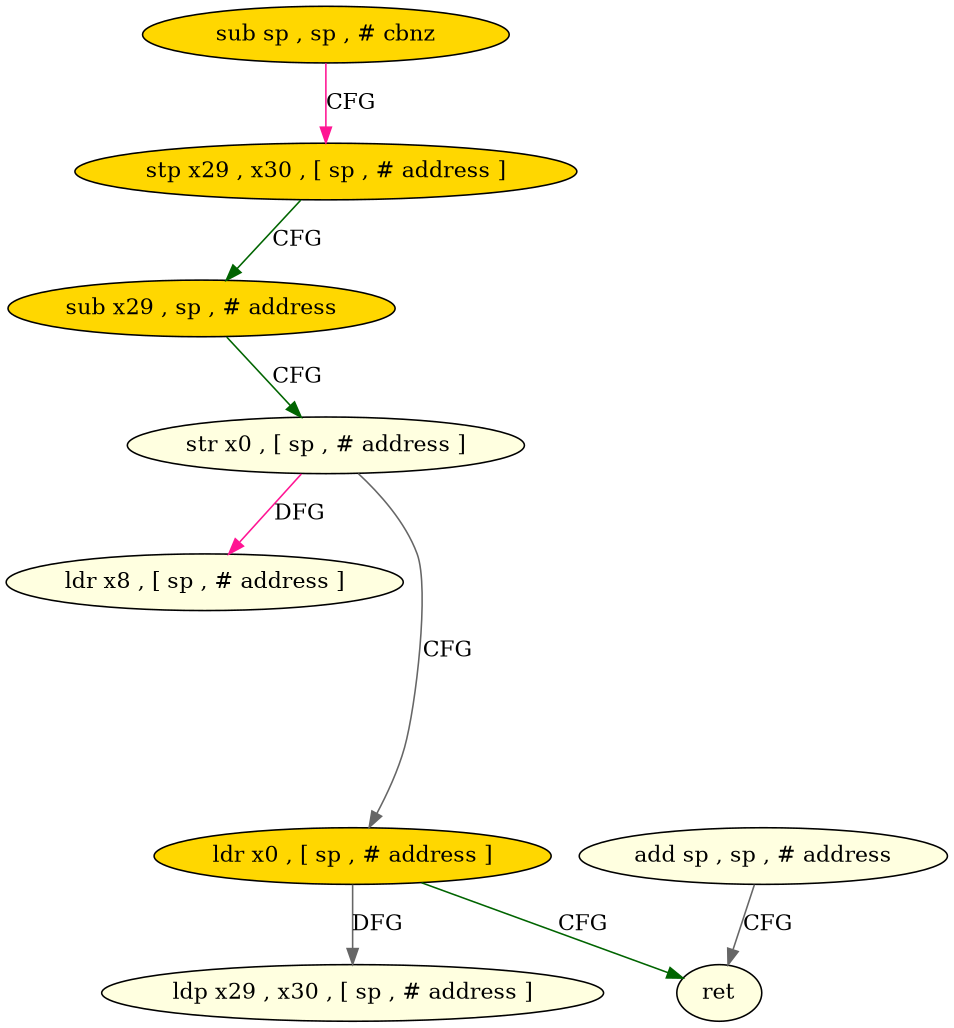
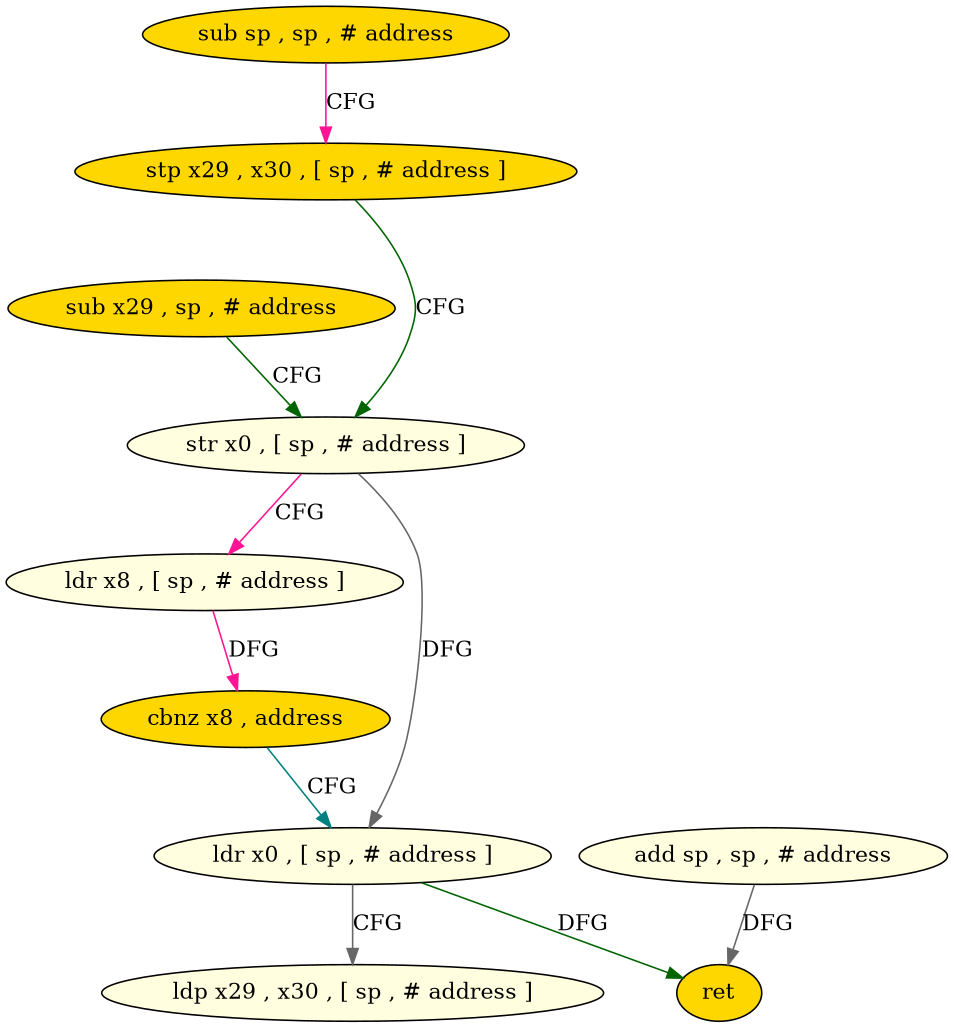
(326, 35) -> (326, 35)
(269, 234) -> (415, 301)
(300, 514) -> (300, 514)
(448, 651) -> (448, 651)
none -> (246, 719)
(353, 856) -> (353, 856)
(378, 924) -> (378, 924)
(583, 924) -> (583, 924)
(768, 924) -> (768, 924)
(719, 993) -> (719, 993)
